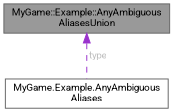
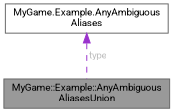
(87, 61) -> (87, 61)
